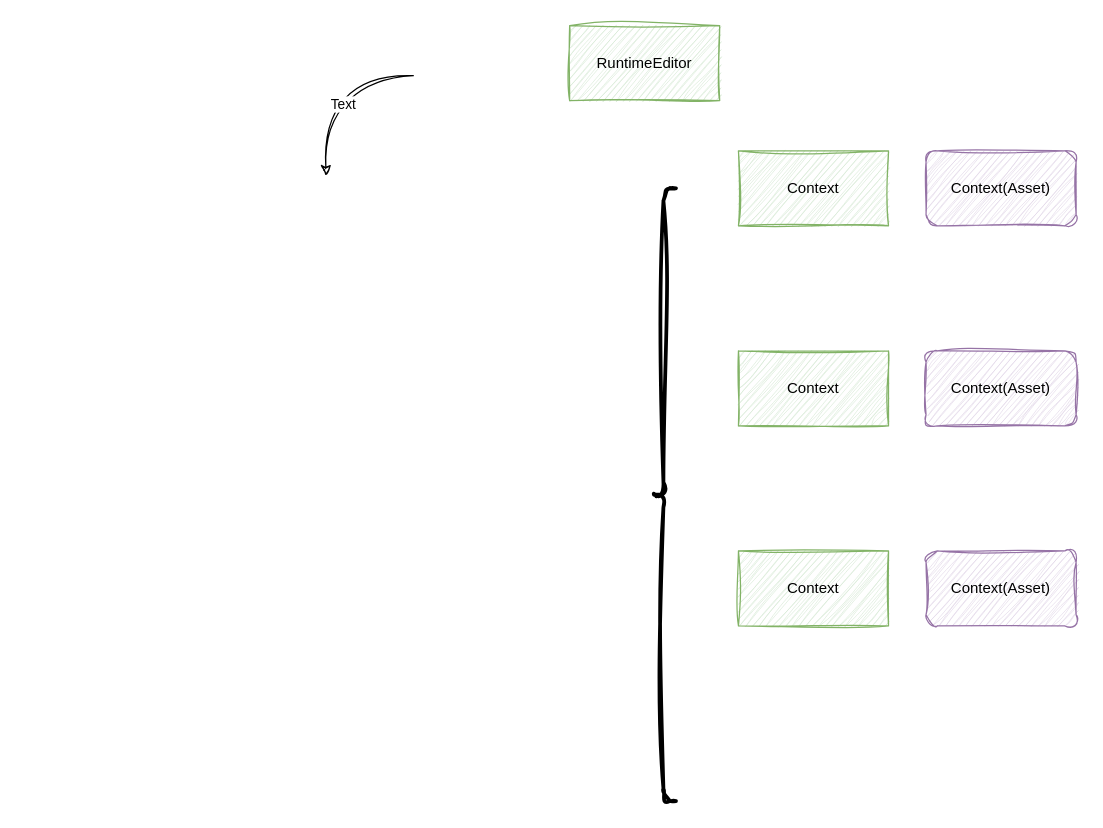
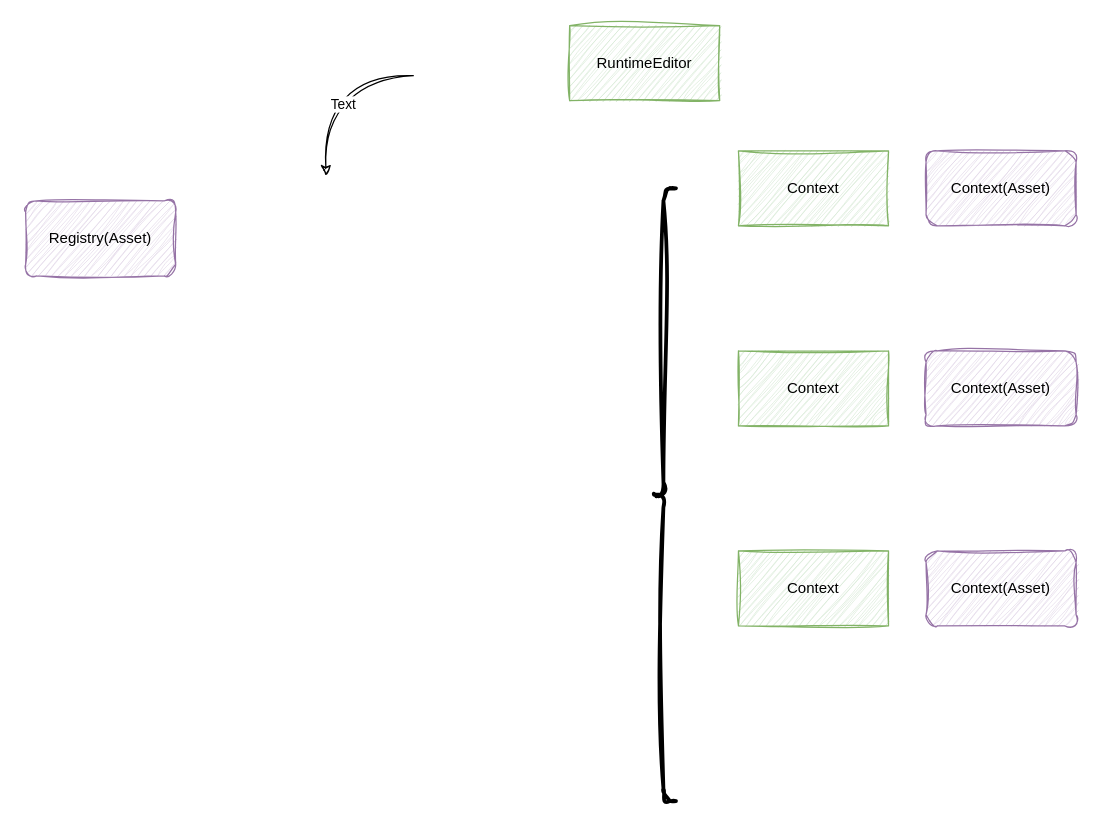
none -> (101, 238)
